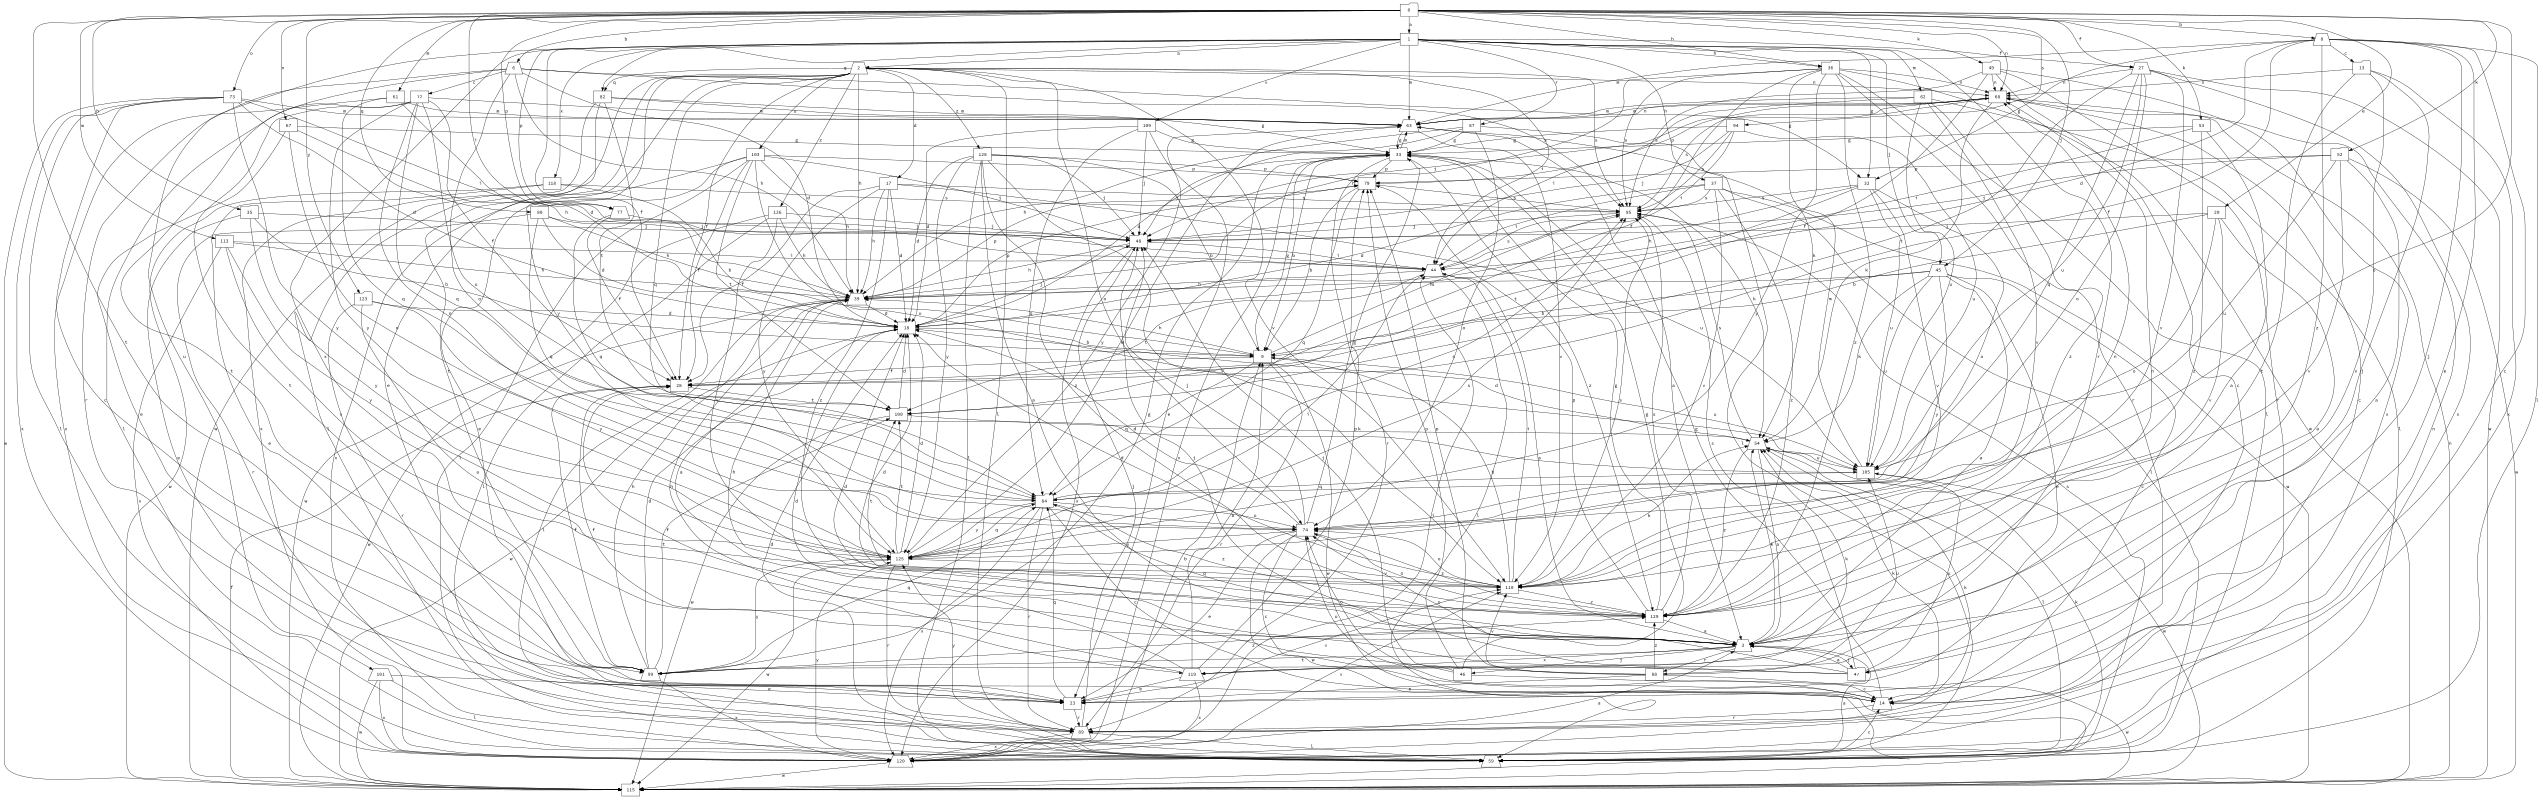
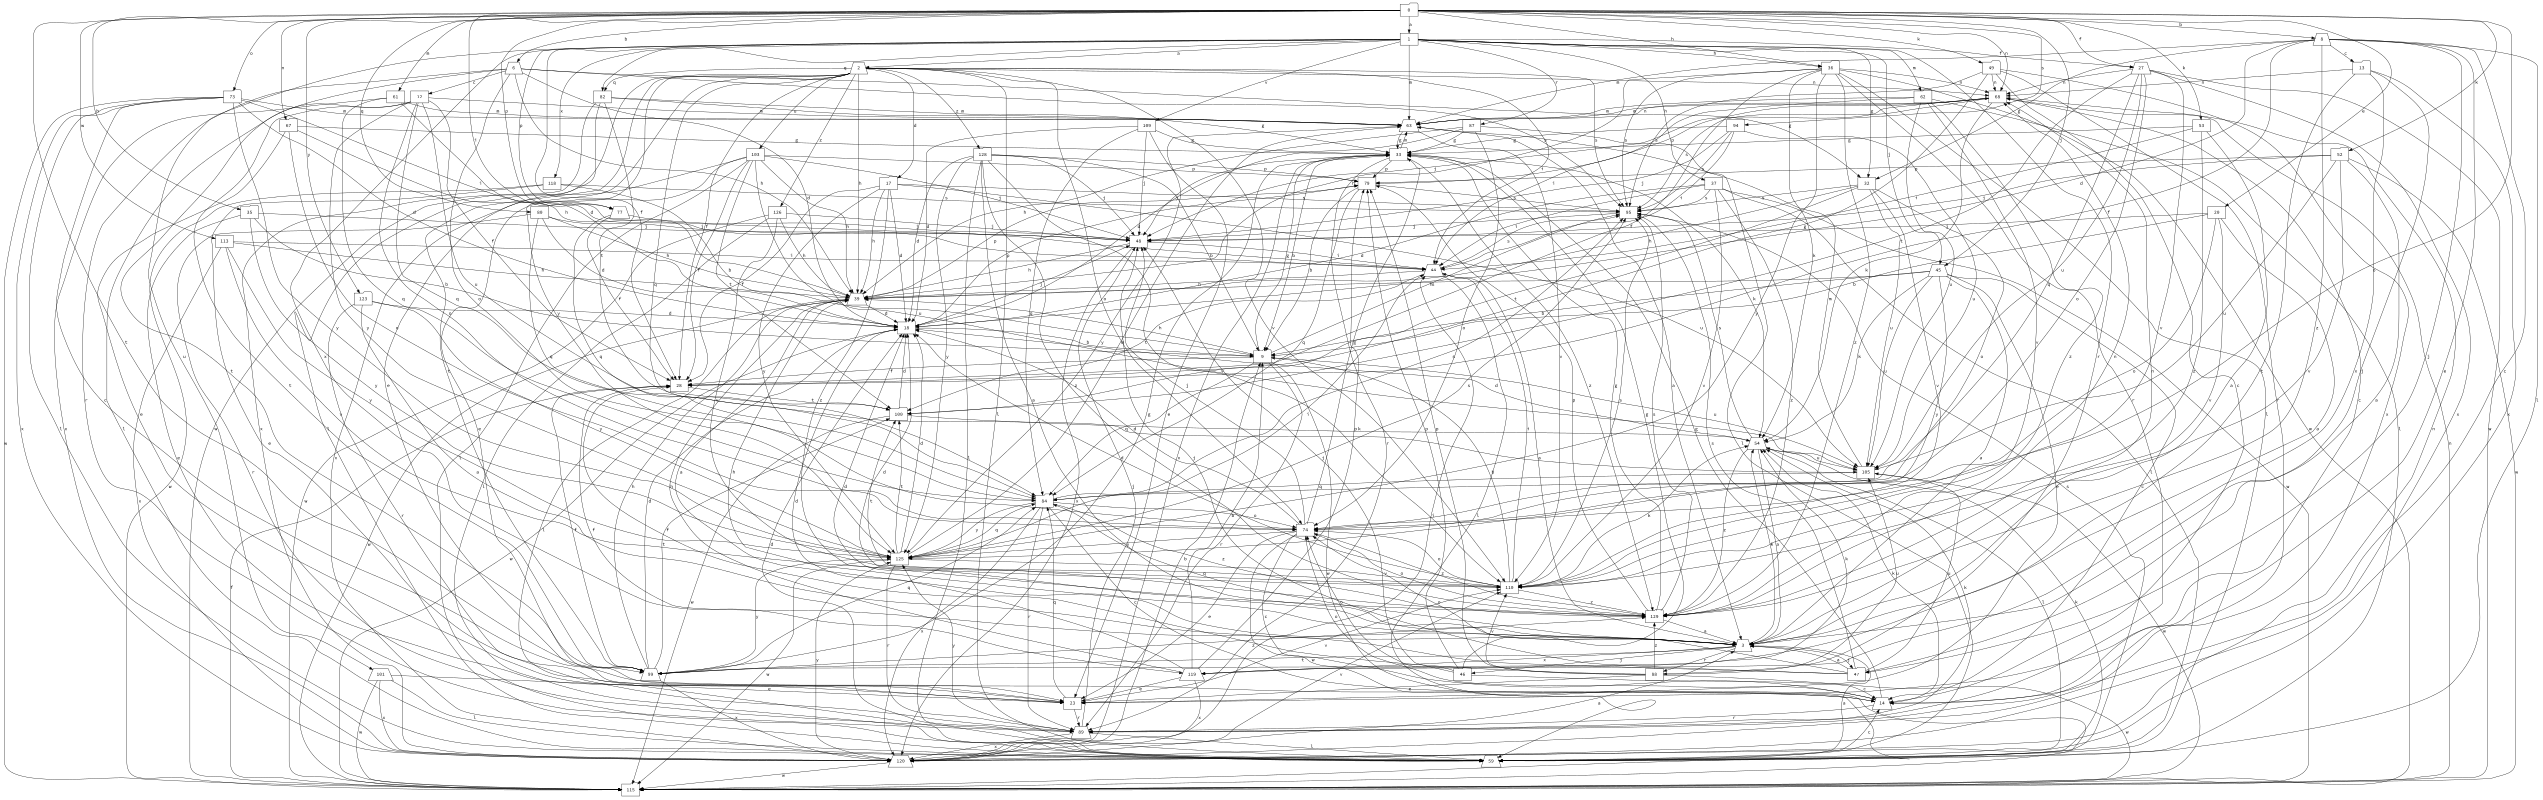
(1805, 227) -> (1805, 227)
